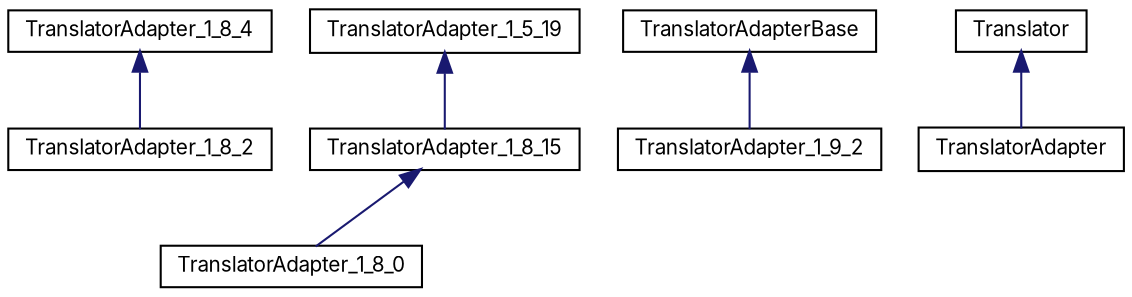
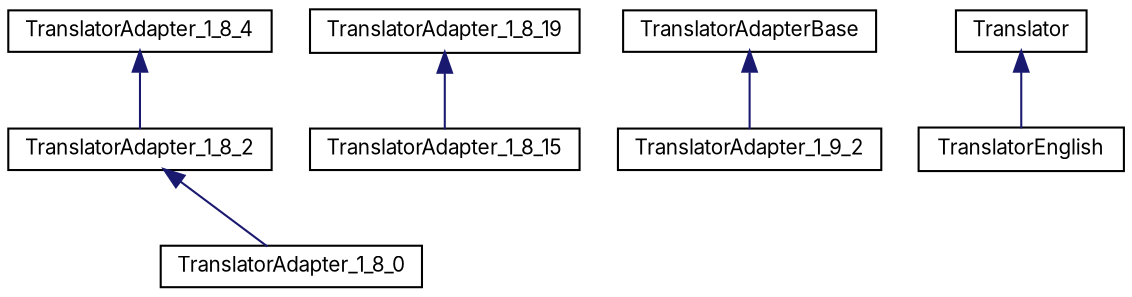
(445, 31) -> (445, 31)
(1021, 149) -> (1021, 149)
(360, 214) -> (224, 214)
